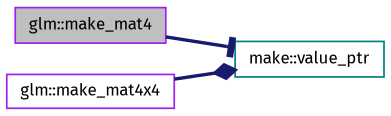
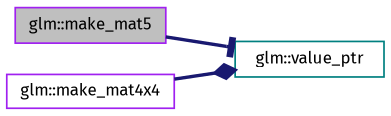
(91, 25) -> (91, 25)
(310, 59) -> (310, 59)
